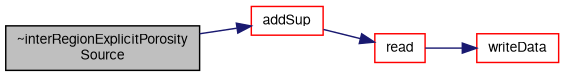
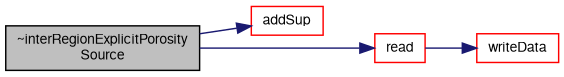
(342, 34) -> (280, 48)
